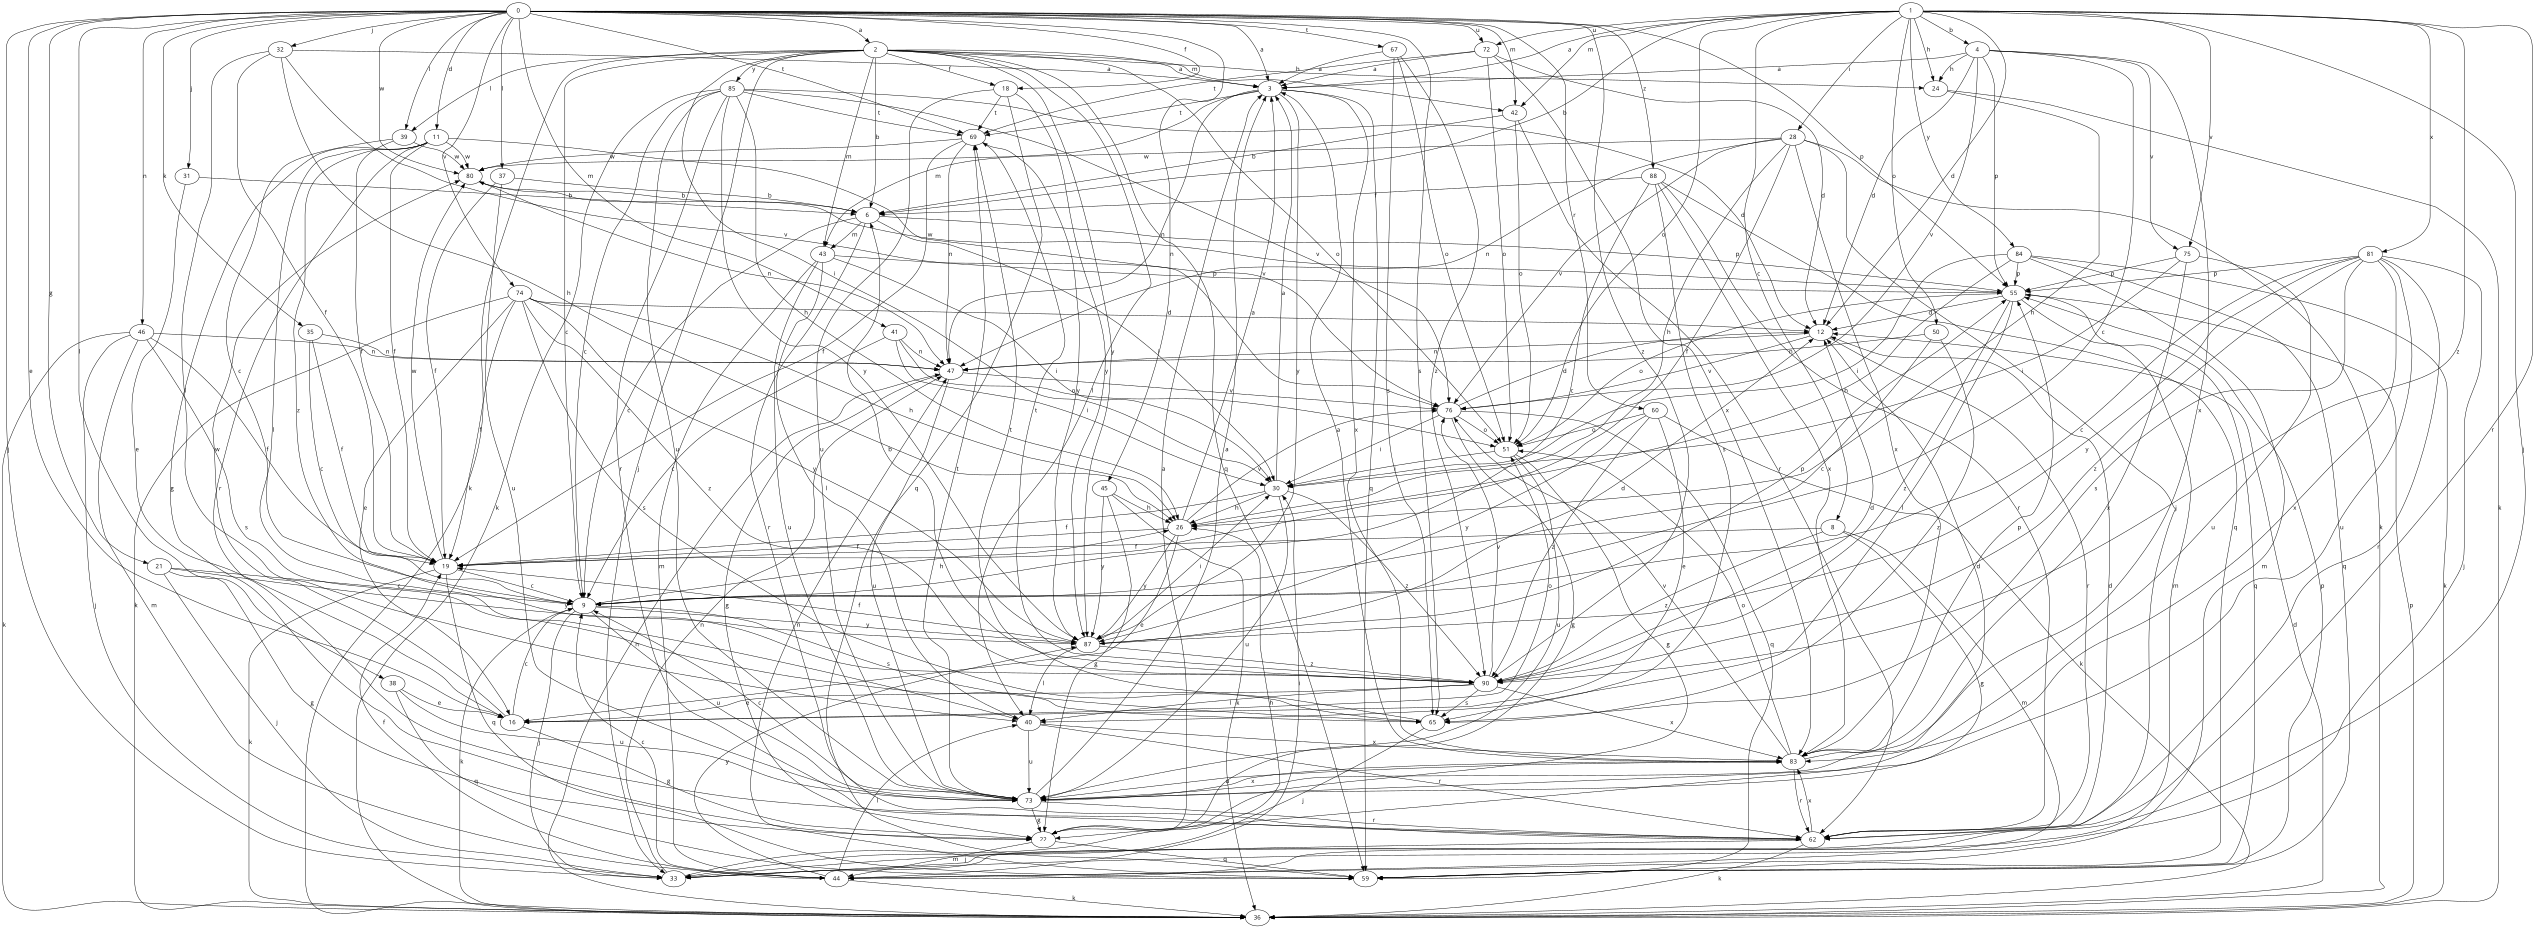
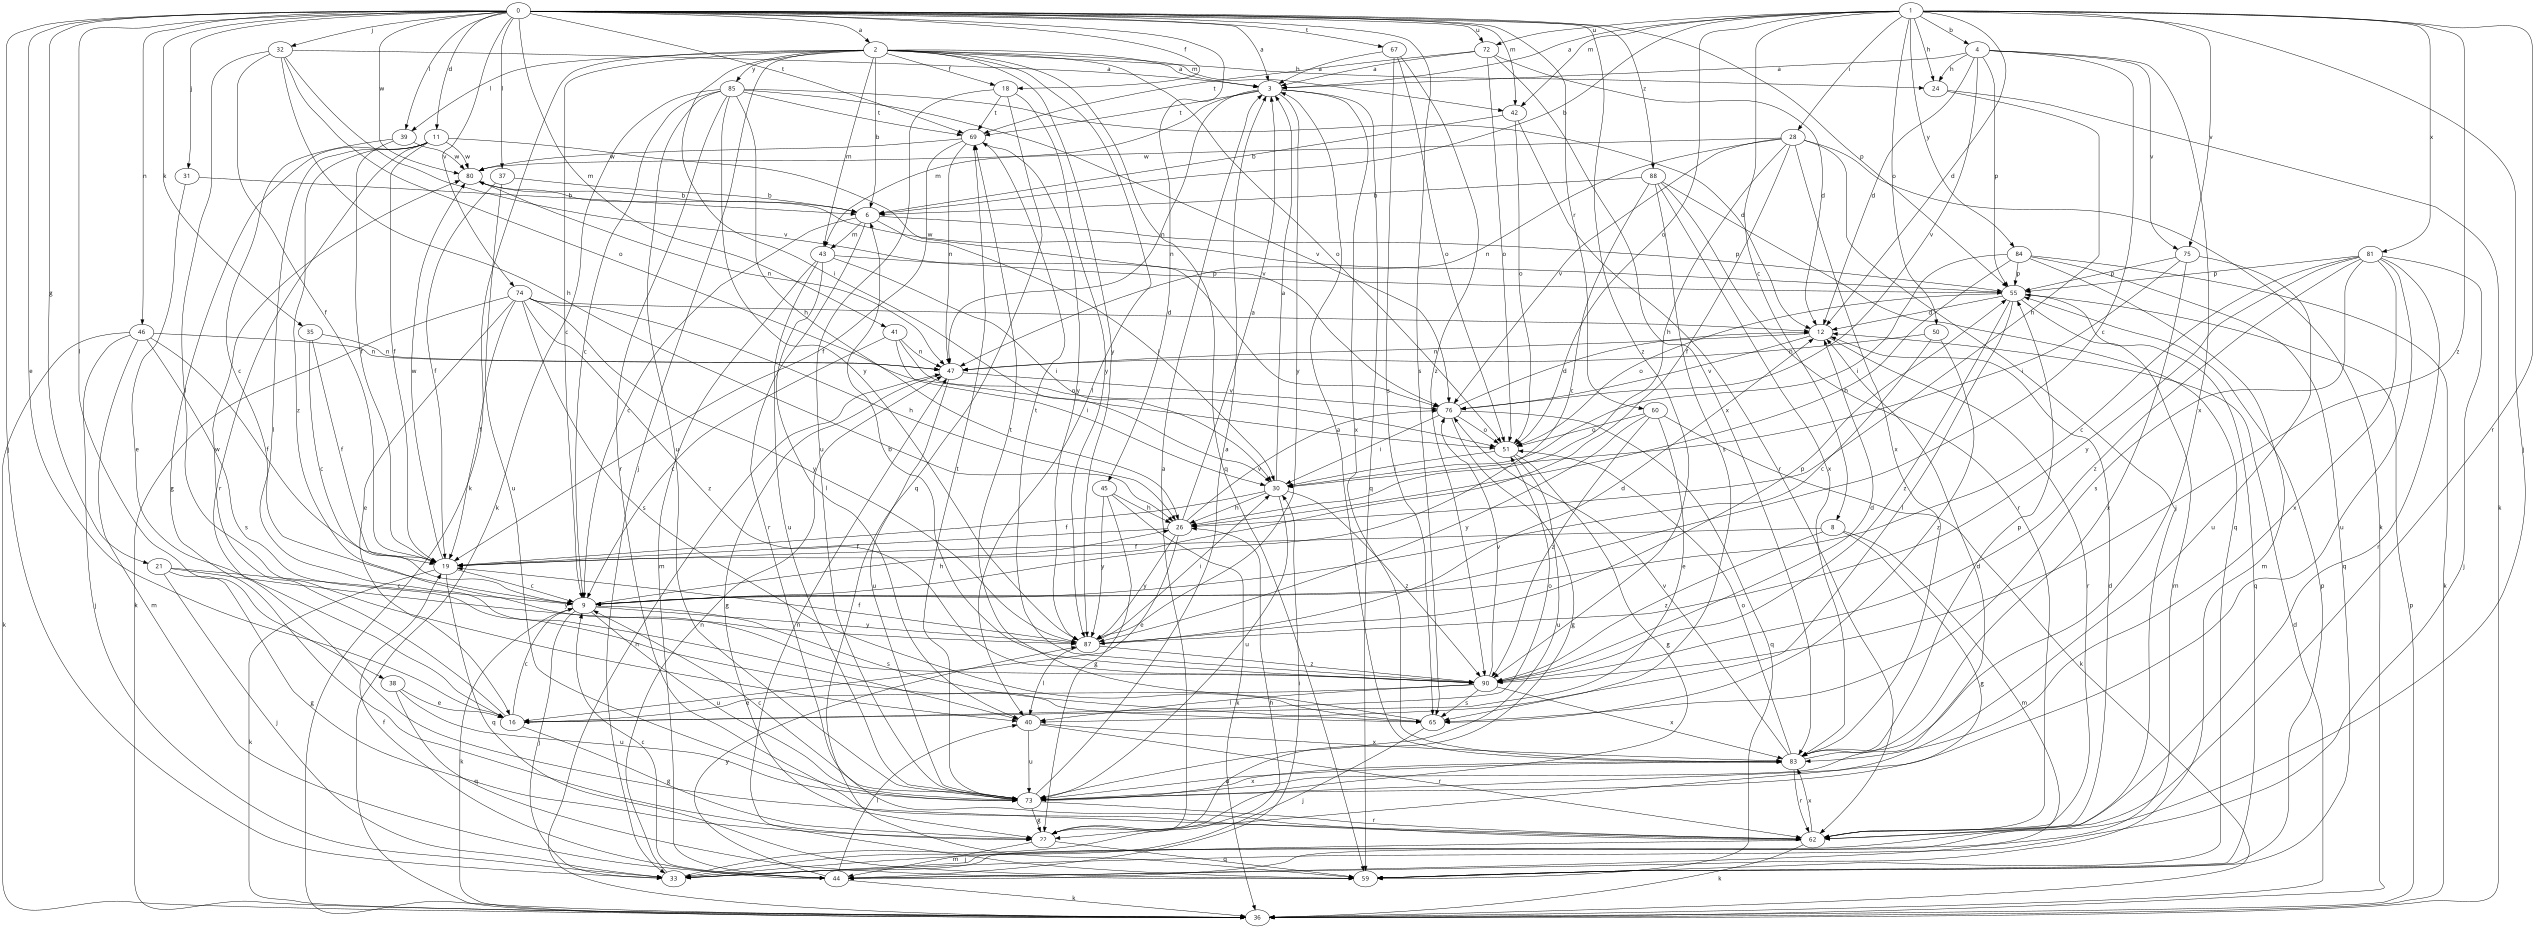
(1376, 196) -> (1376, 196)
none -> (848, 351)
